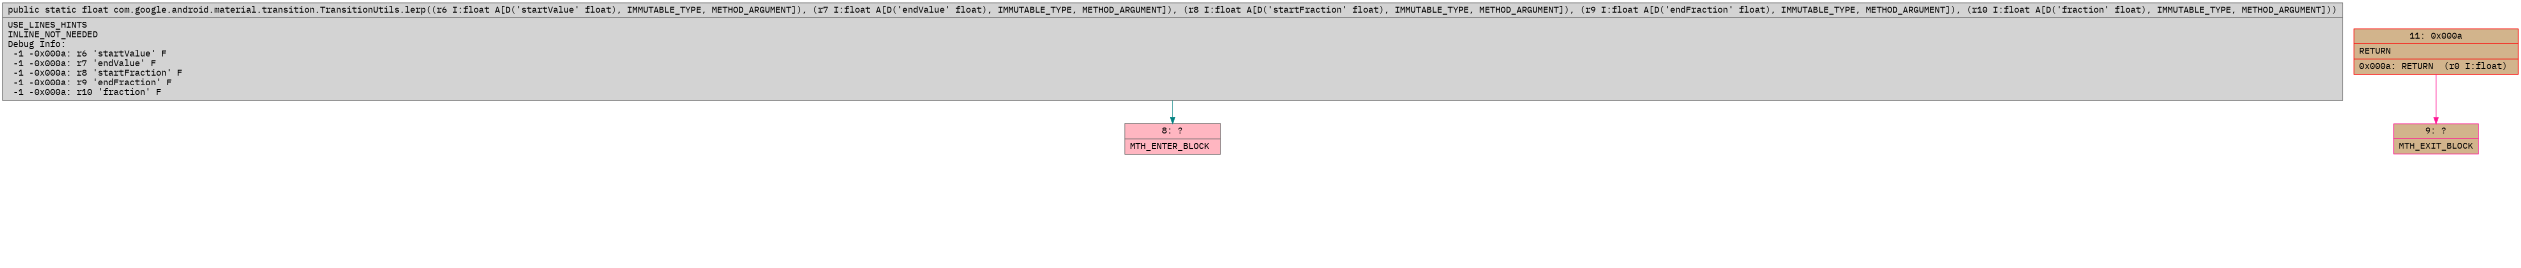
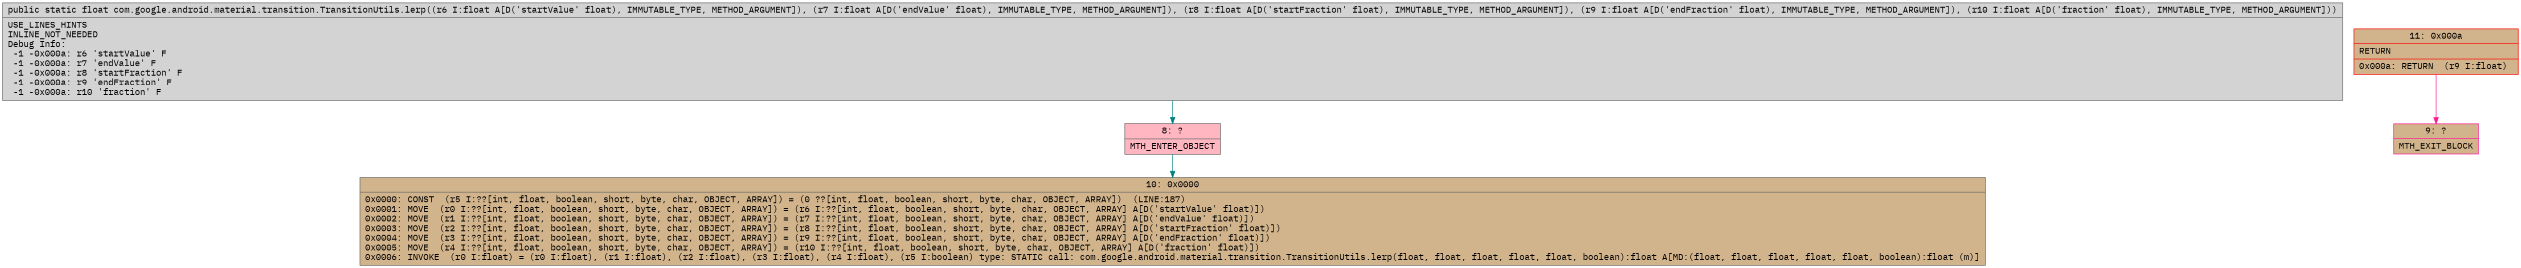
(2436, 66) -> (2436, 66)
(1170, 146) -> (1173, 146)
none -> (1173, 221)
